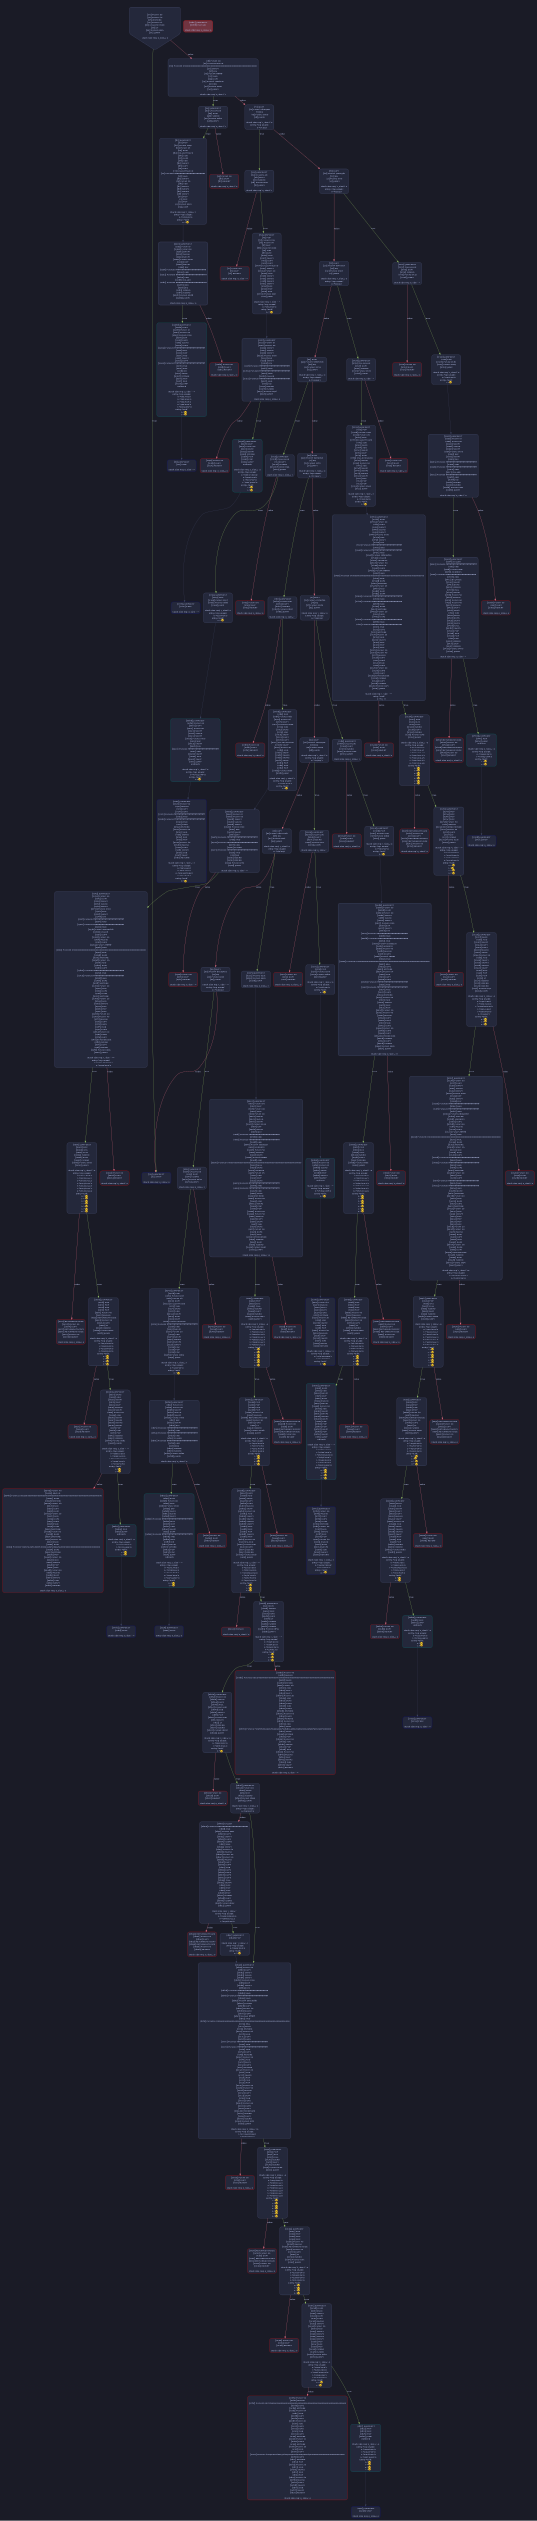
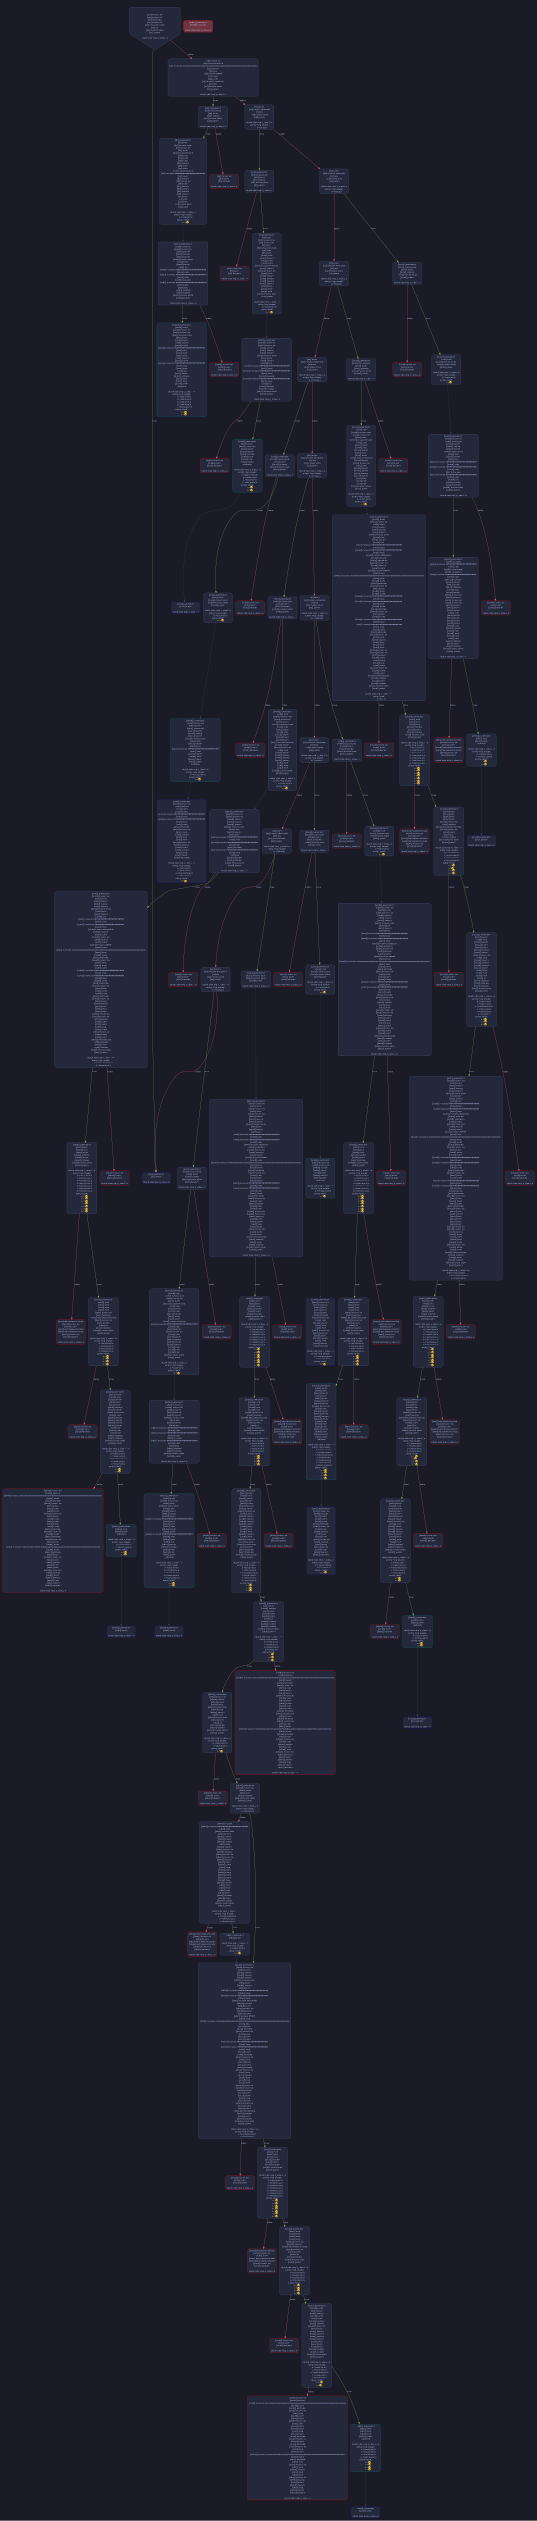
(182, 466) -> none
(236, 1632) -> none
